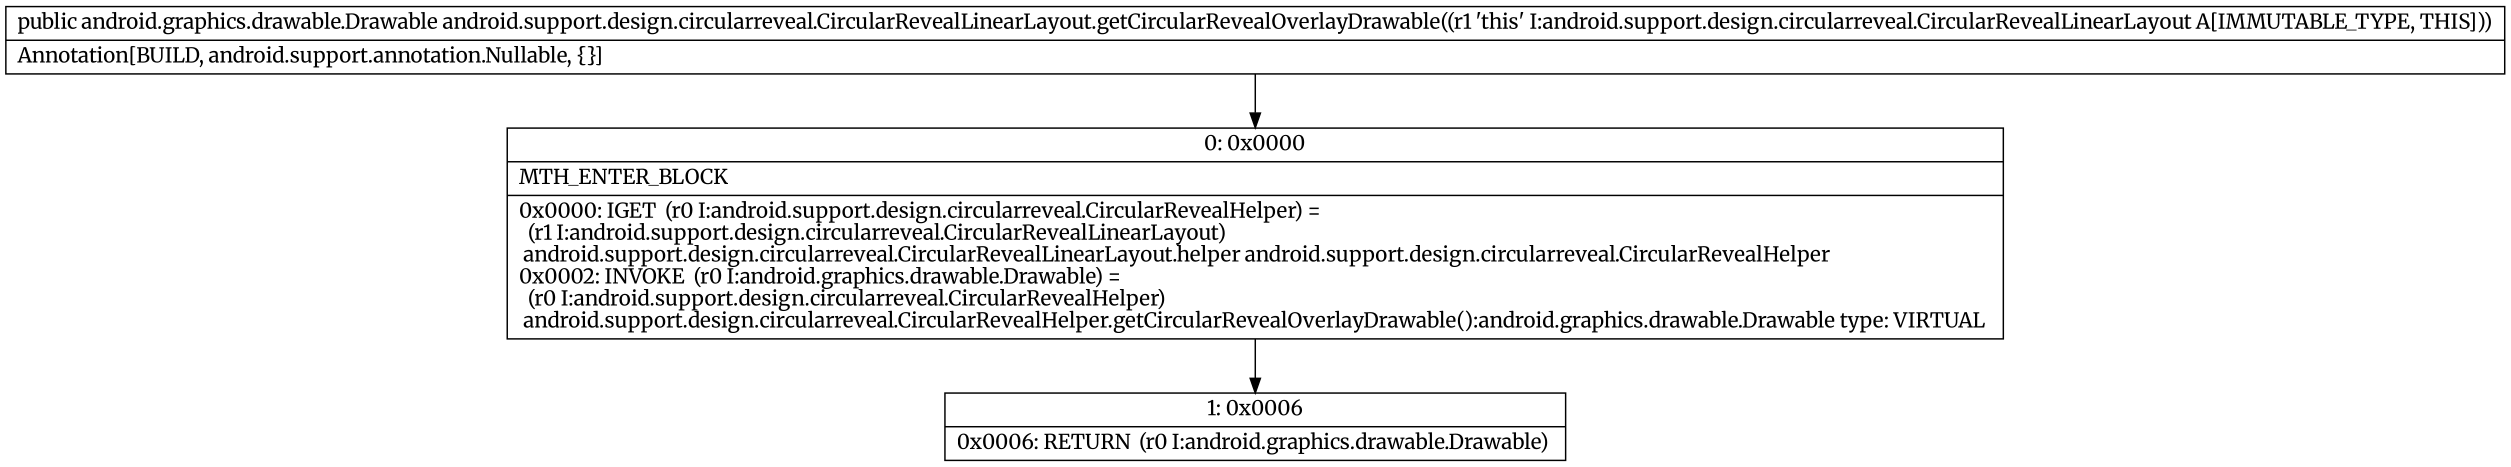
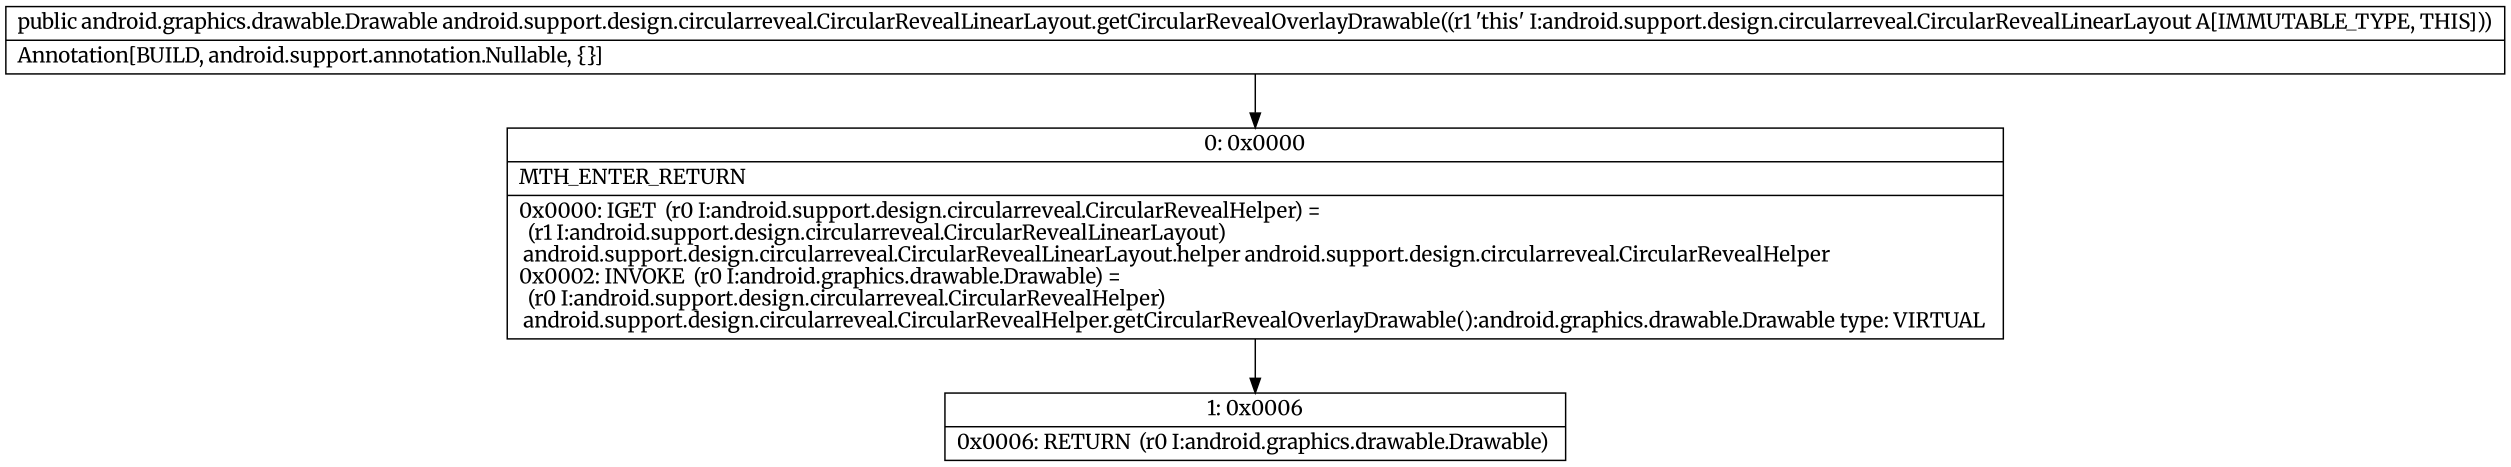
(624, 178) -> (632, 178)
